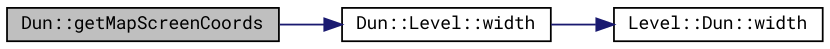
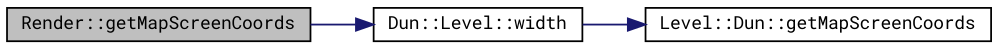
(143, 25) -> (159, 25)
(718, 25) -> (818, 25)
